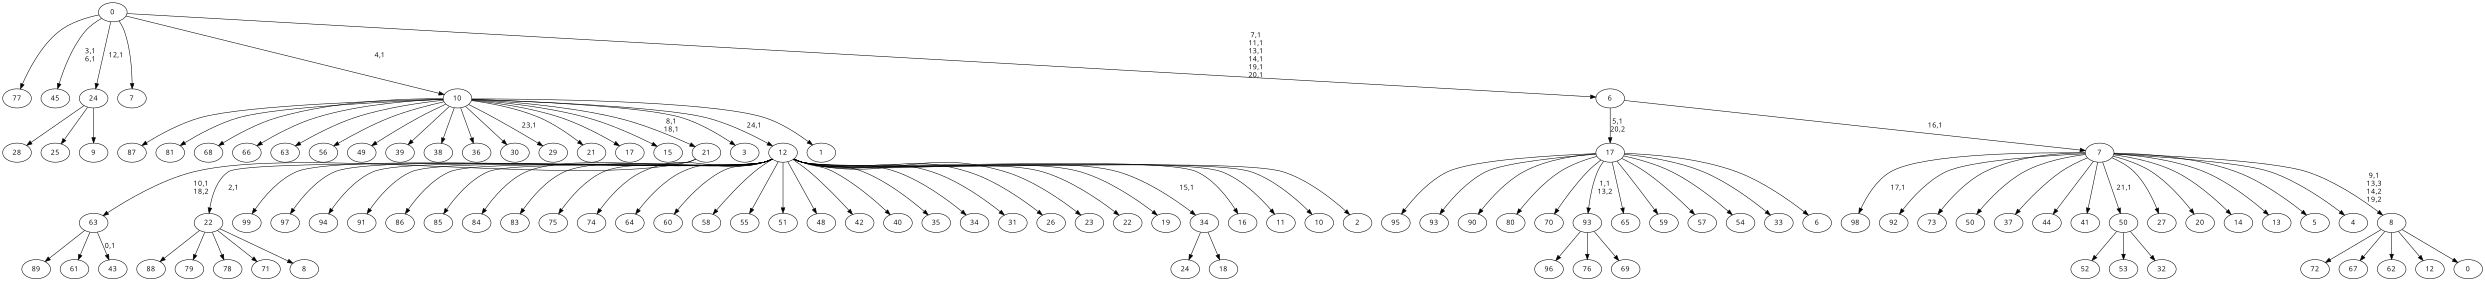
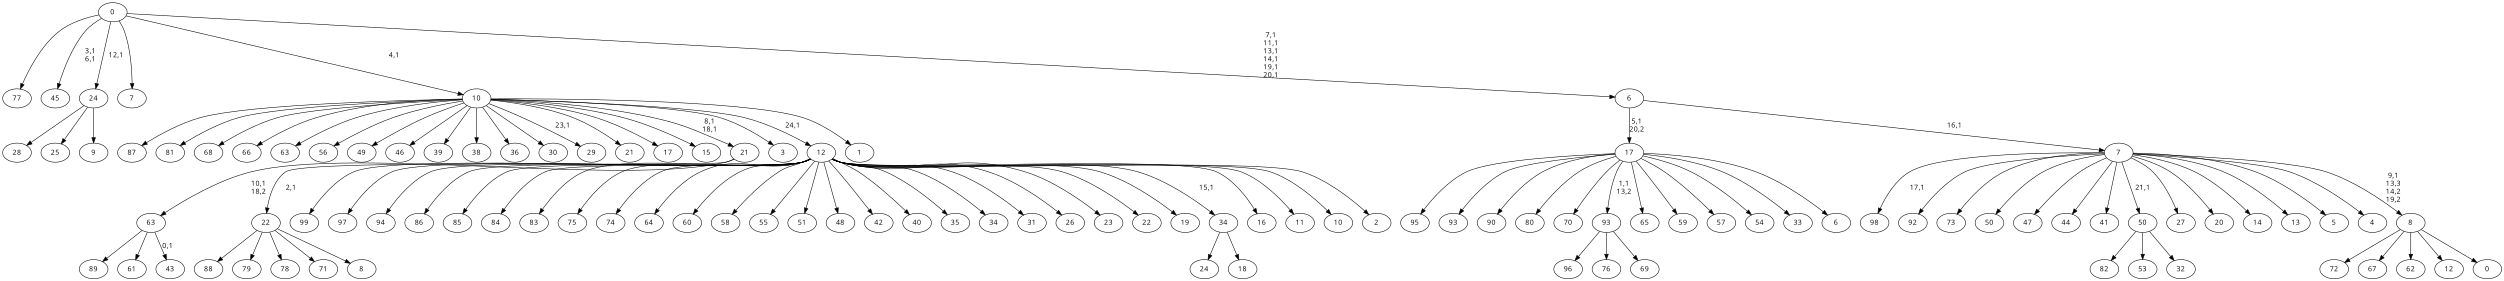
none -> (400, 153)
(362, 223) -> none
(2009, 223) -> (2028, 223)
(2085, 269) -> (2104, 269)
